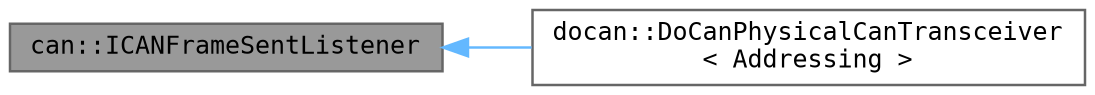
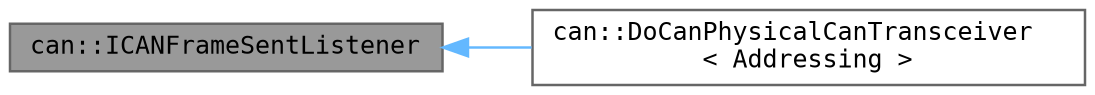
(809, 48) -> (809, 48)
